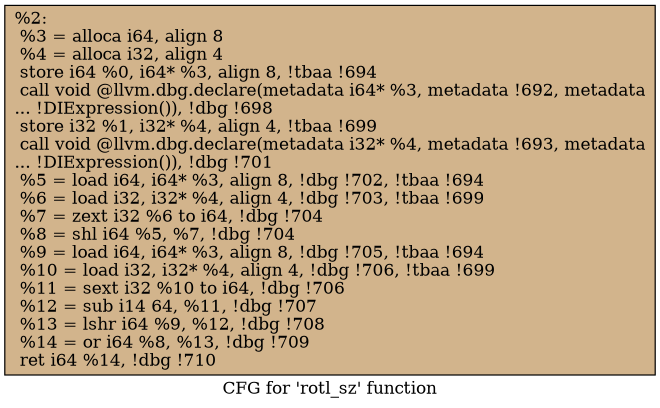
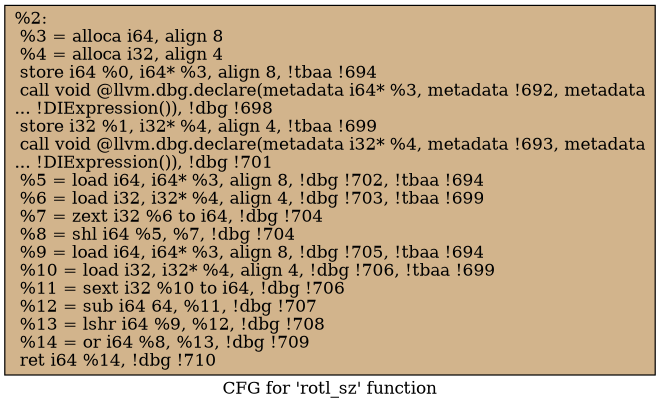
(166, 307) -> (166, 307)
